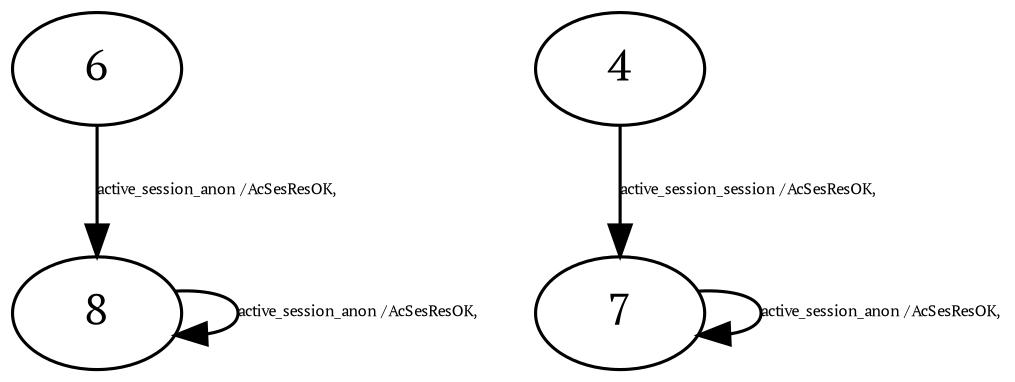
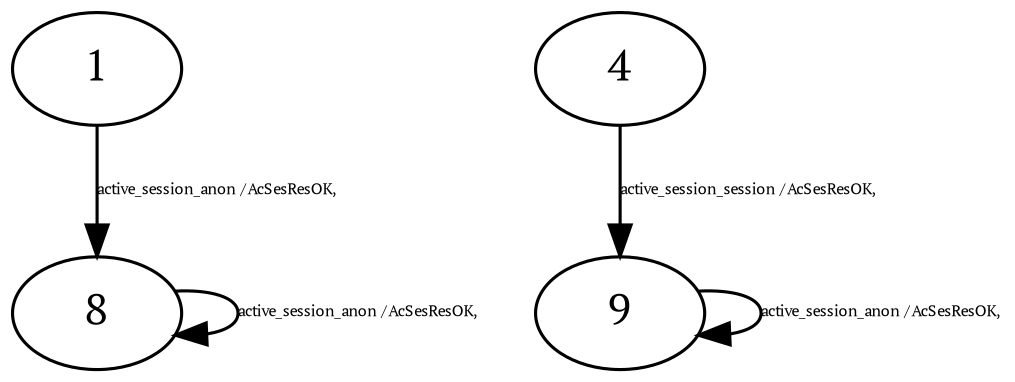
(97, 69) -> (97, 69)
(620, 313) -> (620, 313)
